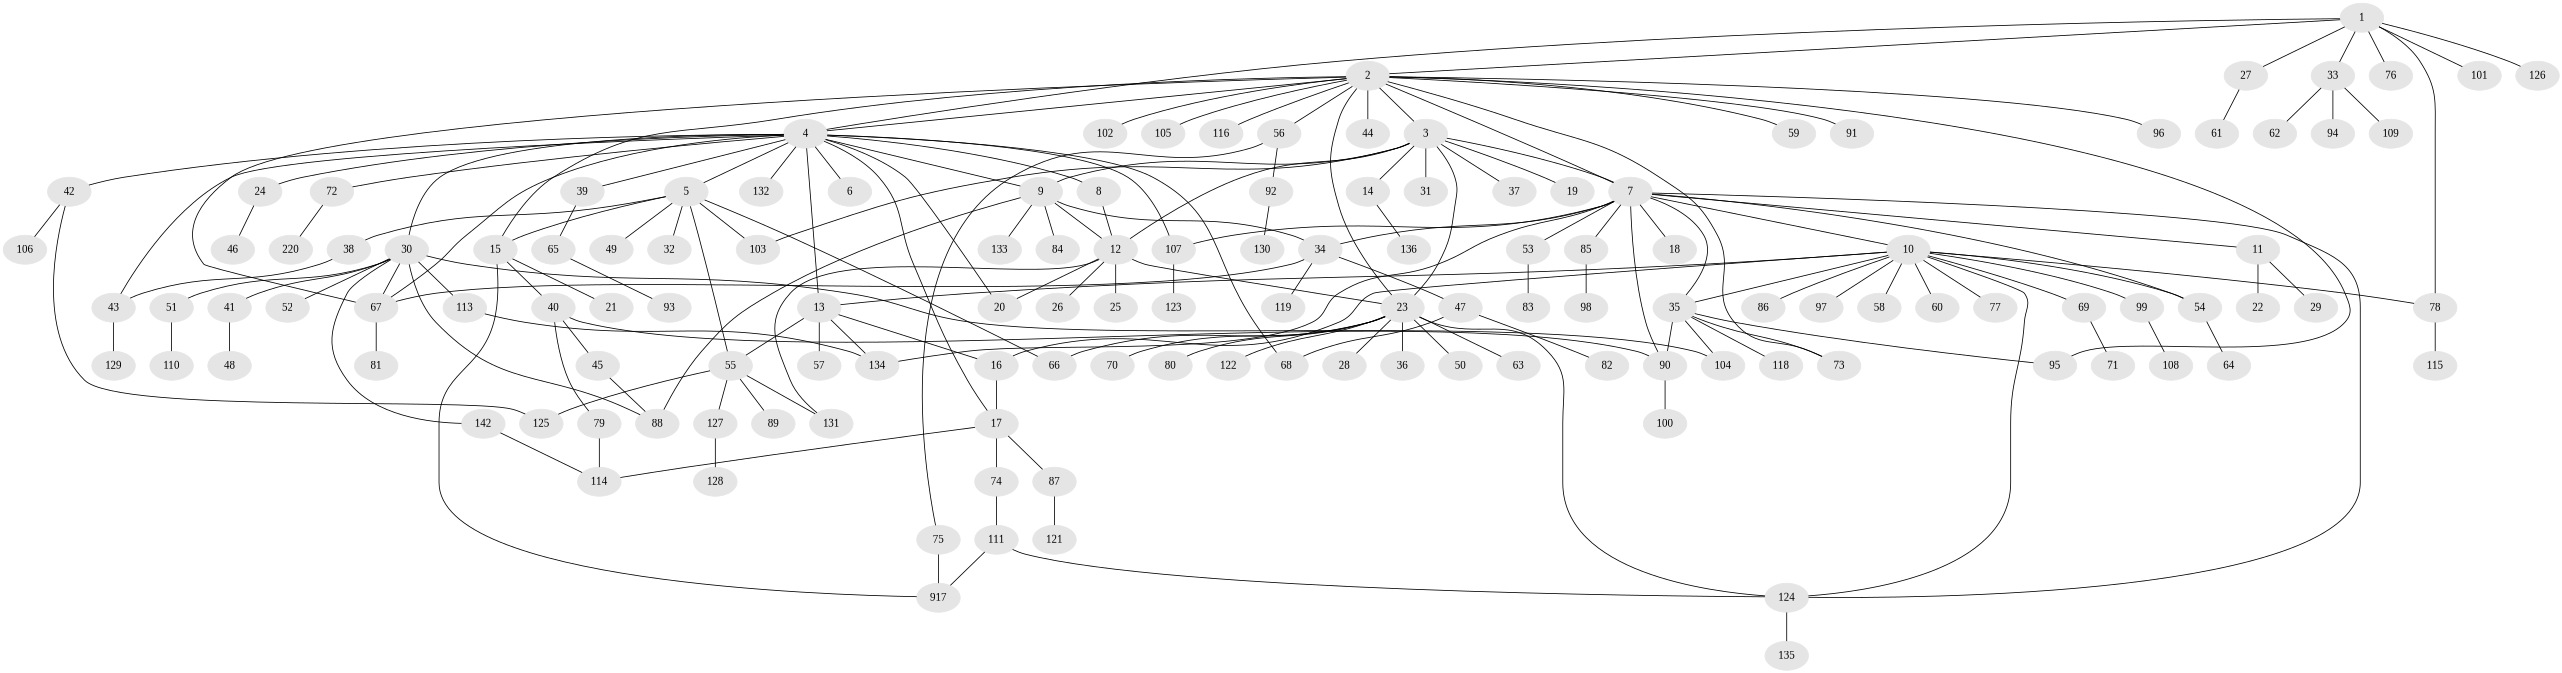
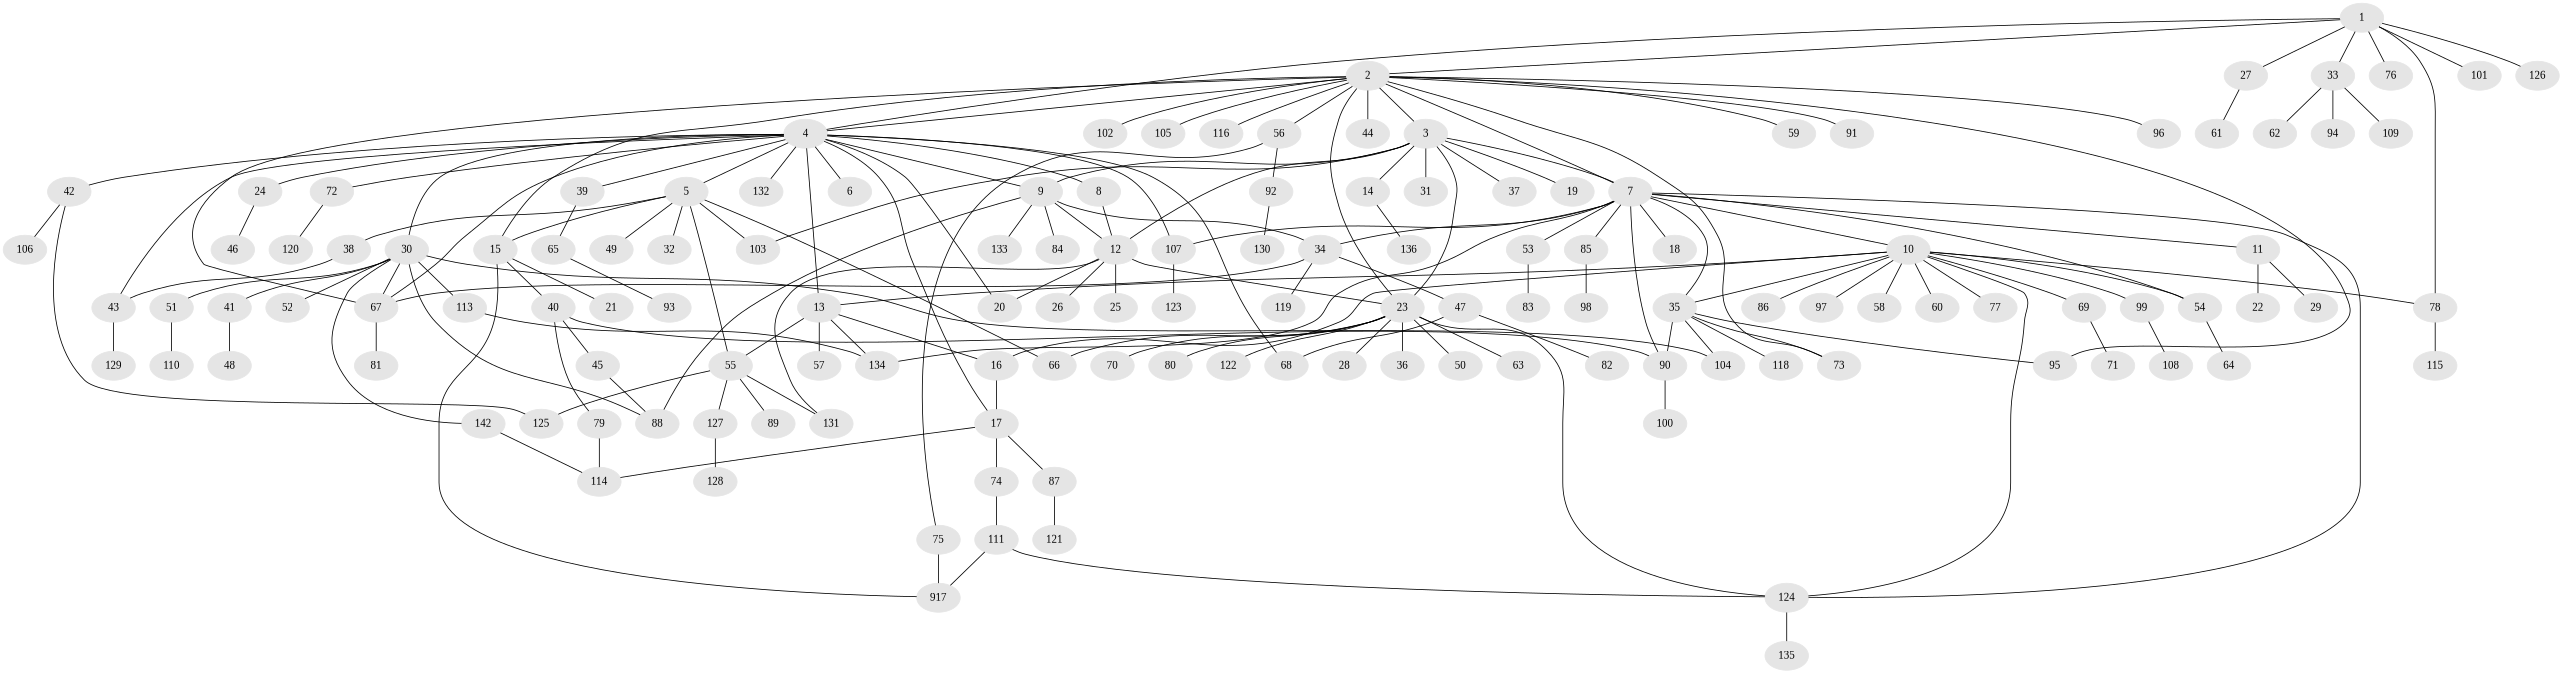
(291, 250) -> (291, 250)
